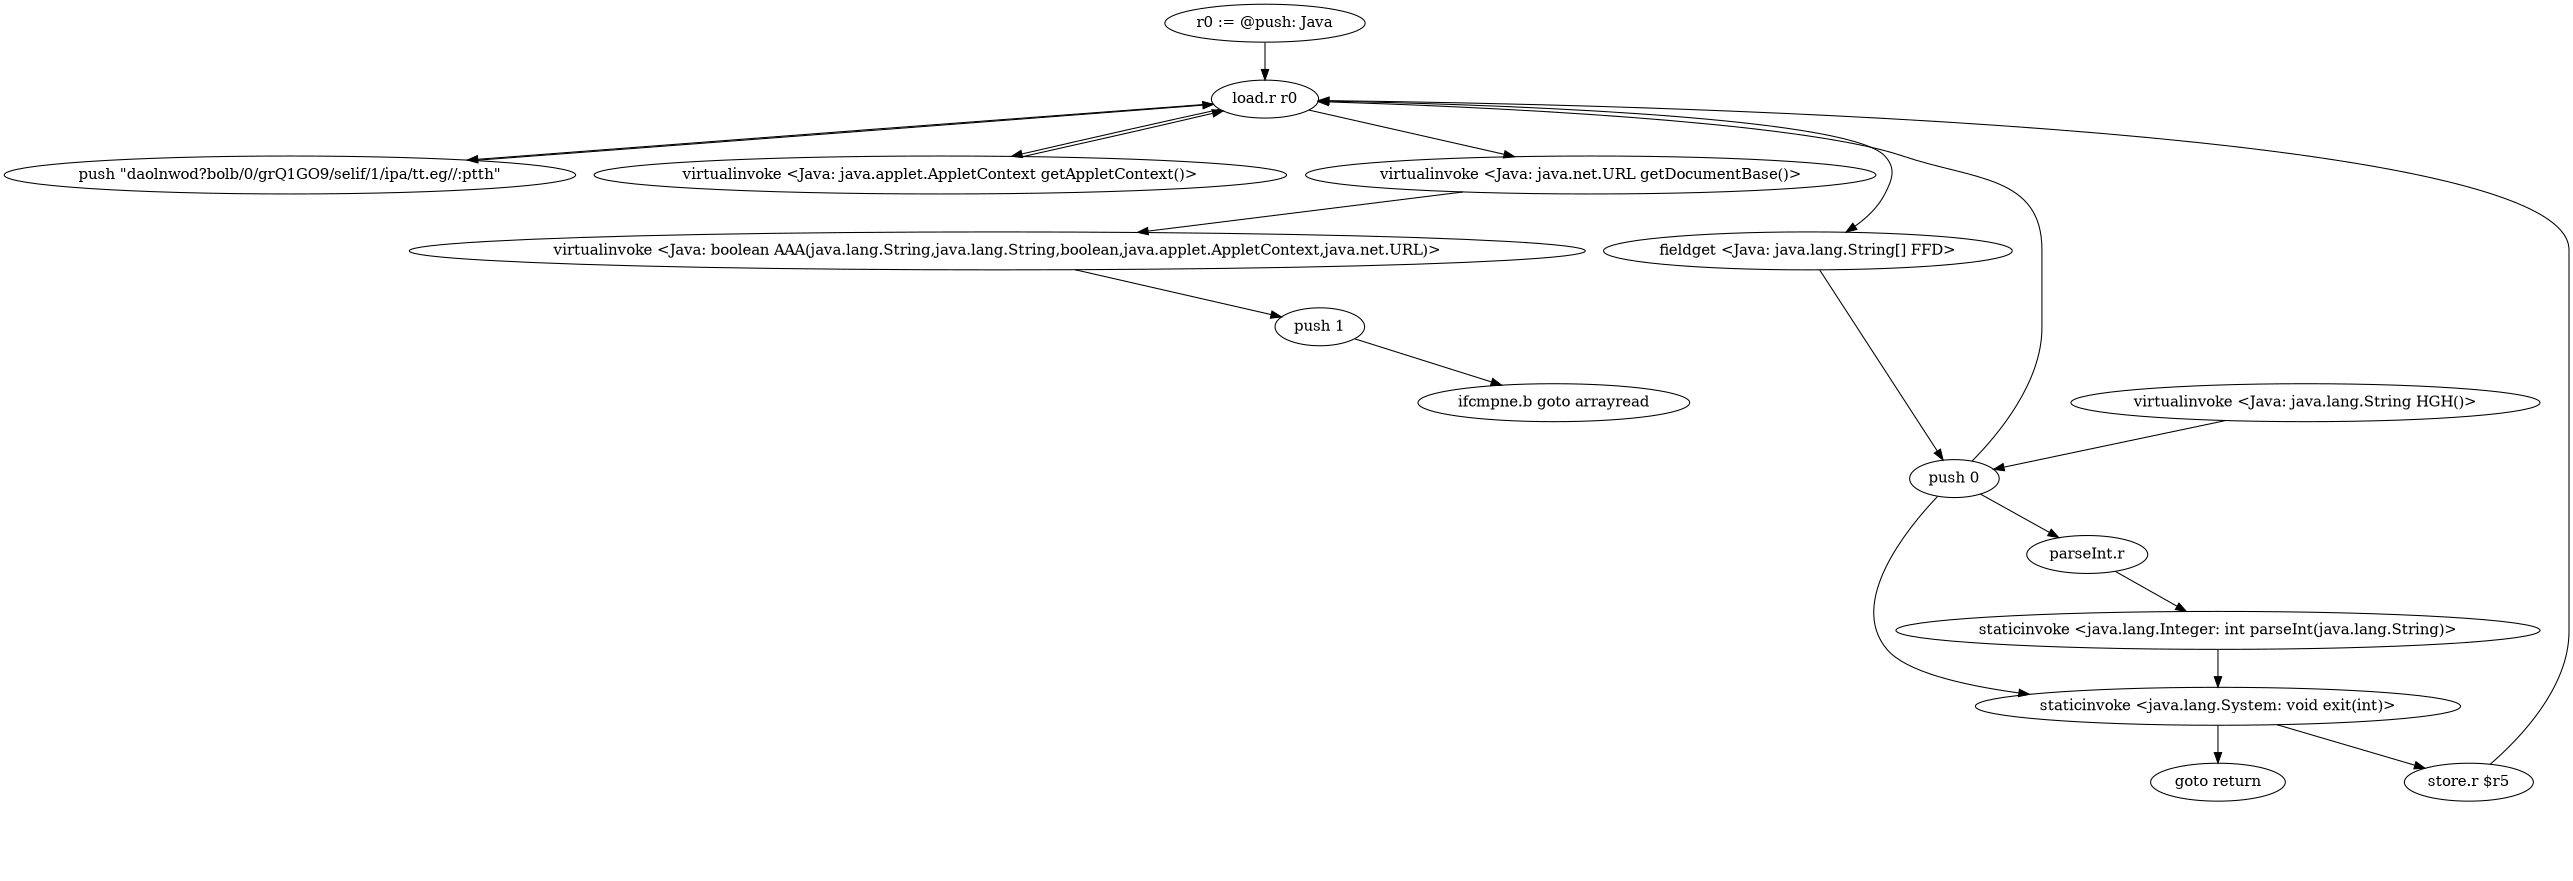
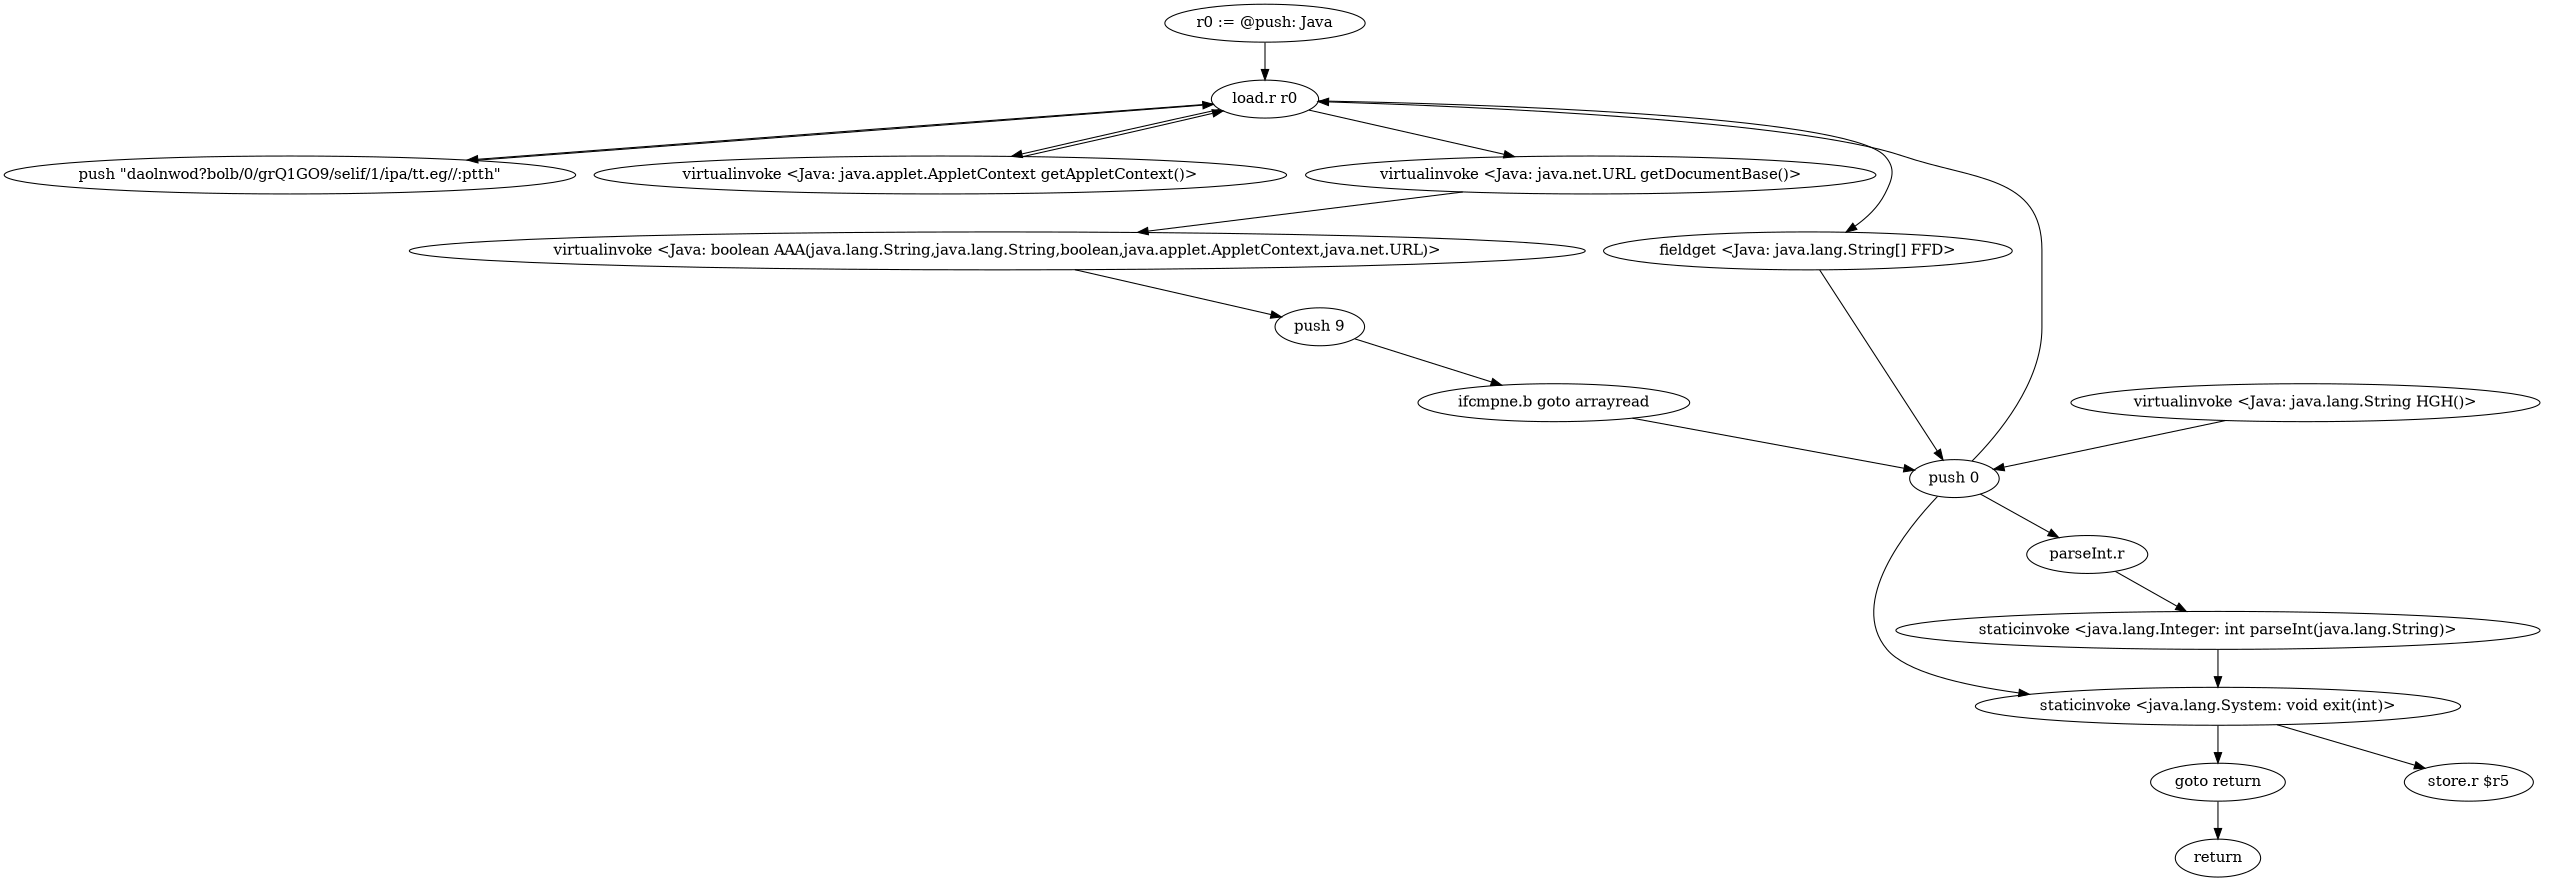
(2231, 147) -> none
(1320, 327) -> (1320, 327)
none -> (1768, 443)
none -> (2218, 858)
